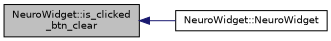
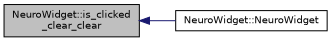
(72, 21) -> (72, 21)
